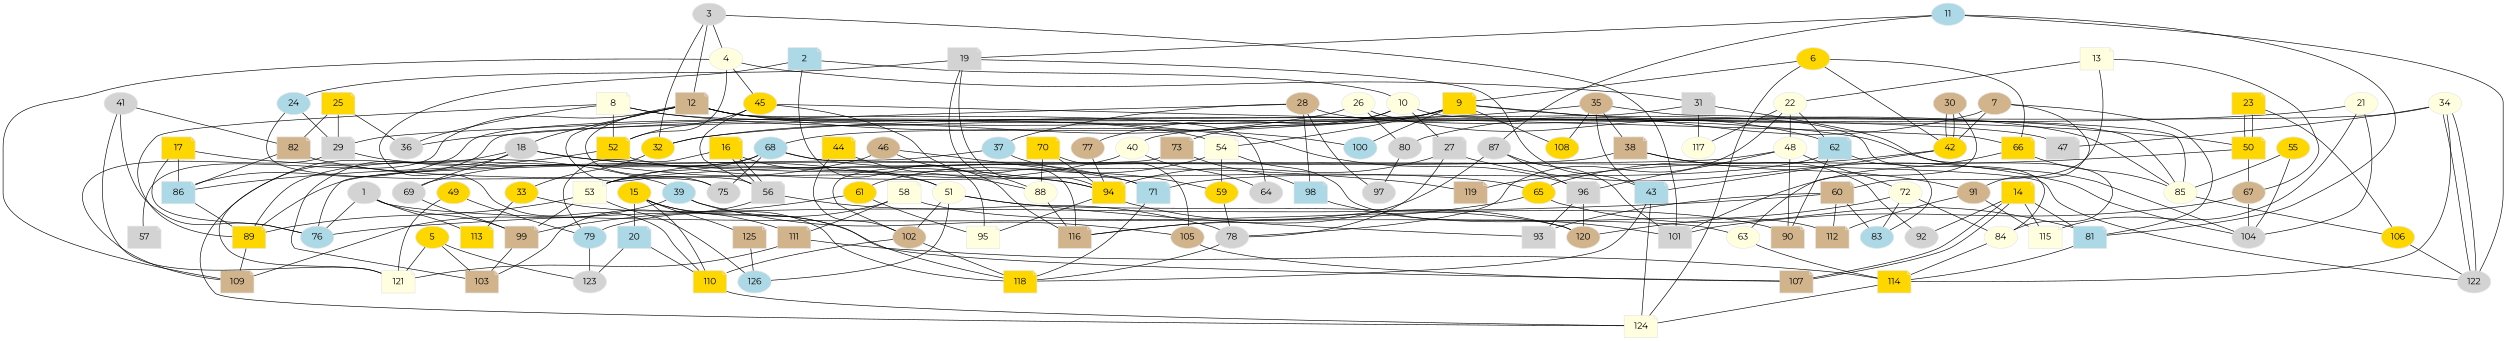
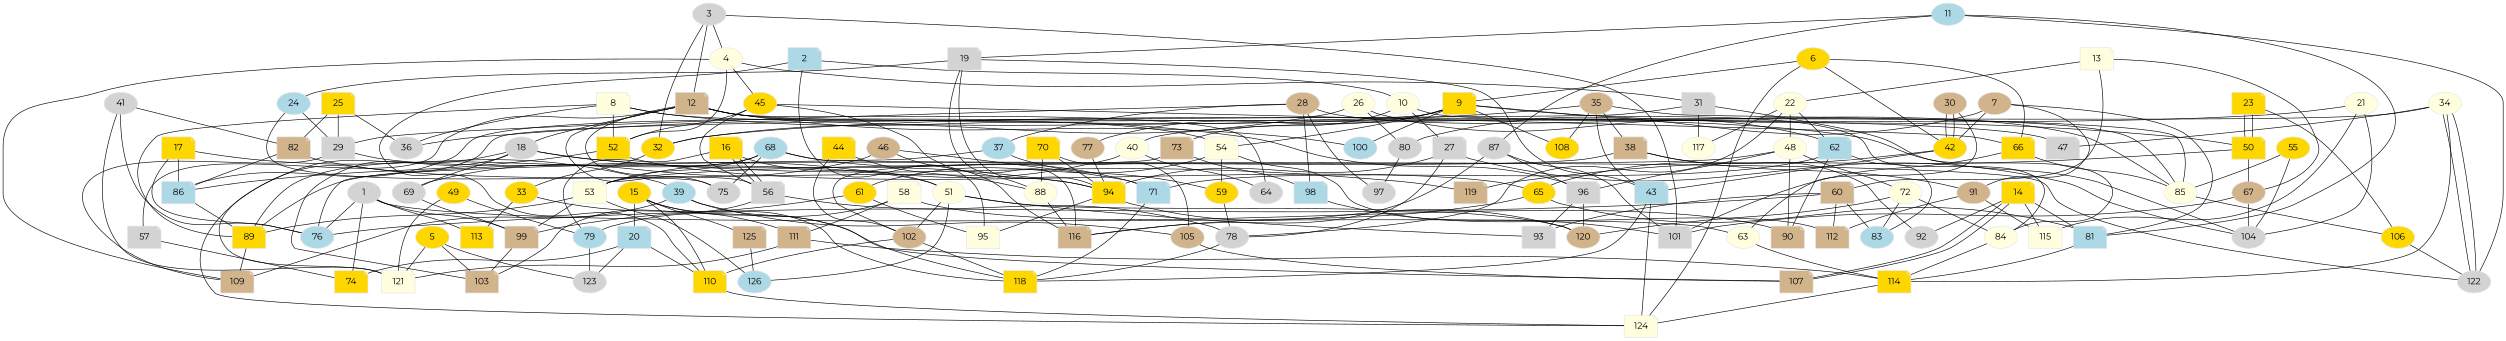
(1089, 131) -> none
none -> (351, 282)
